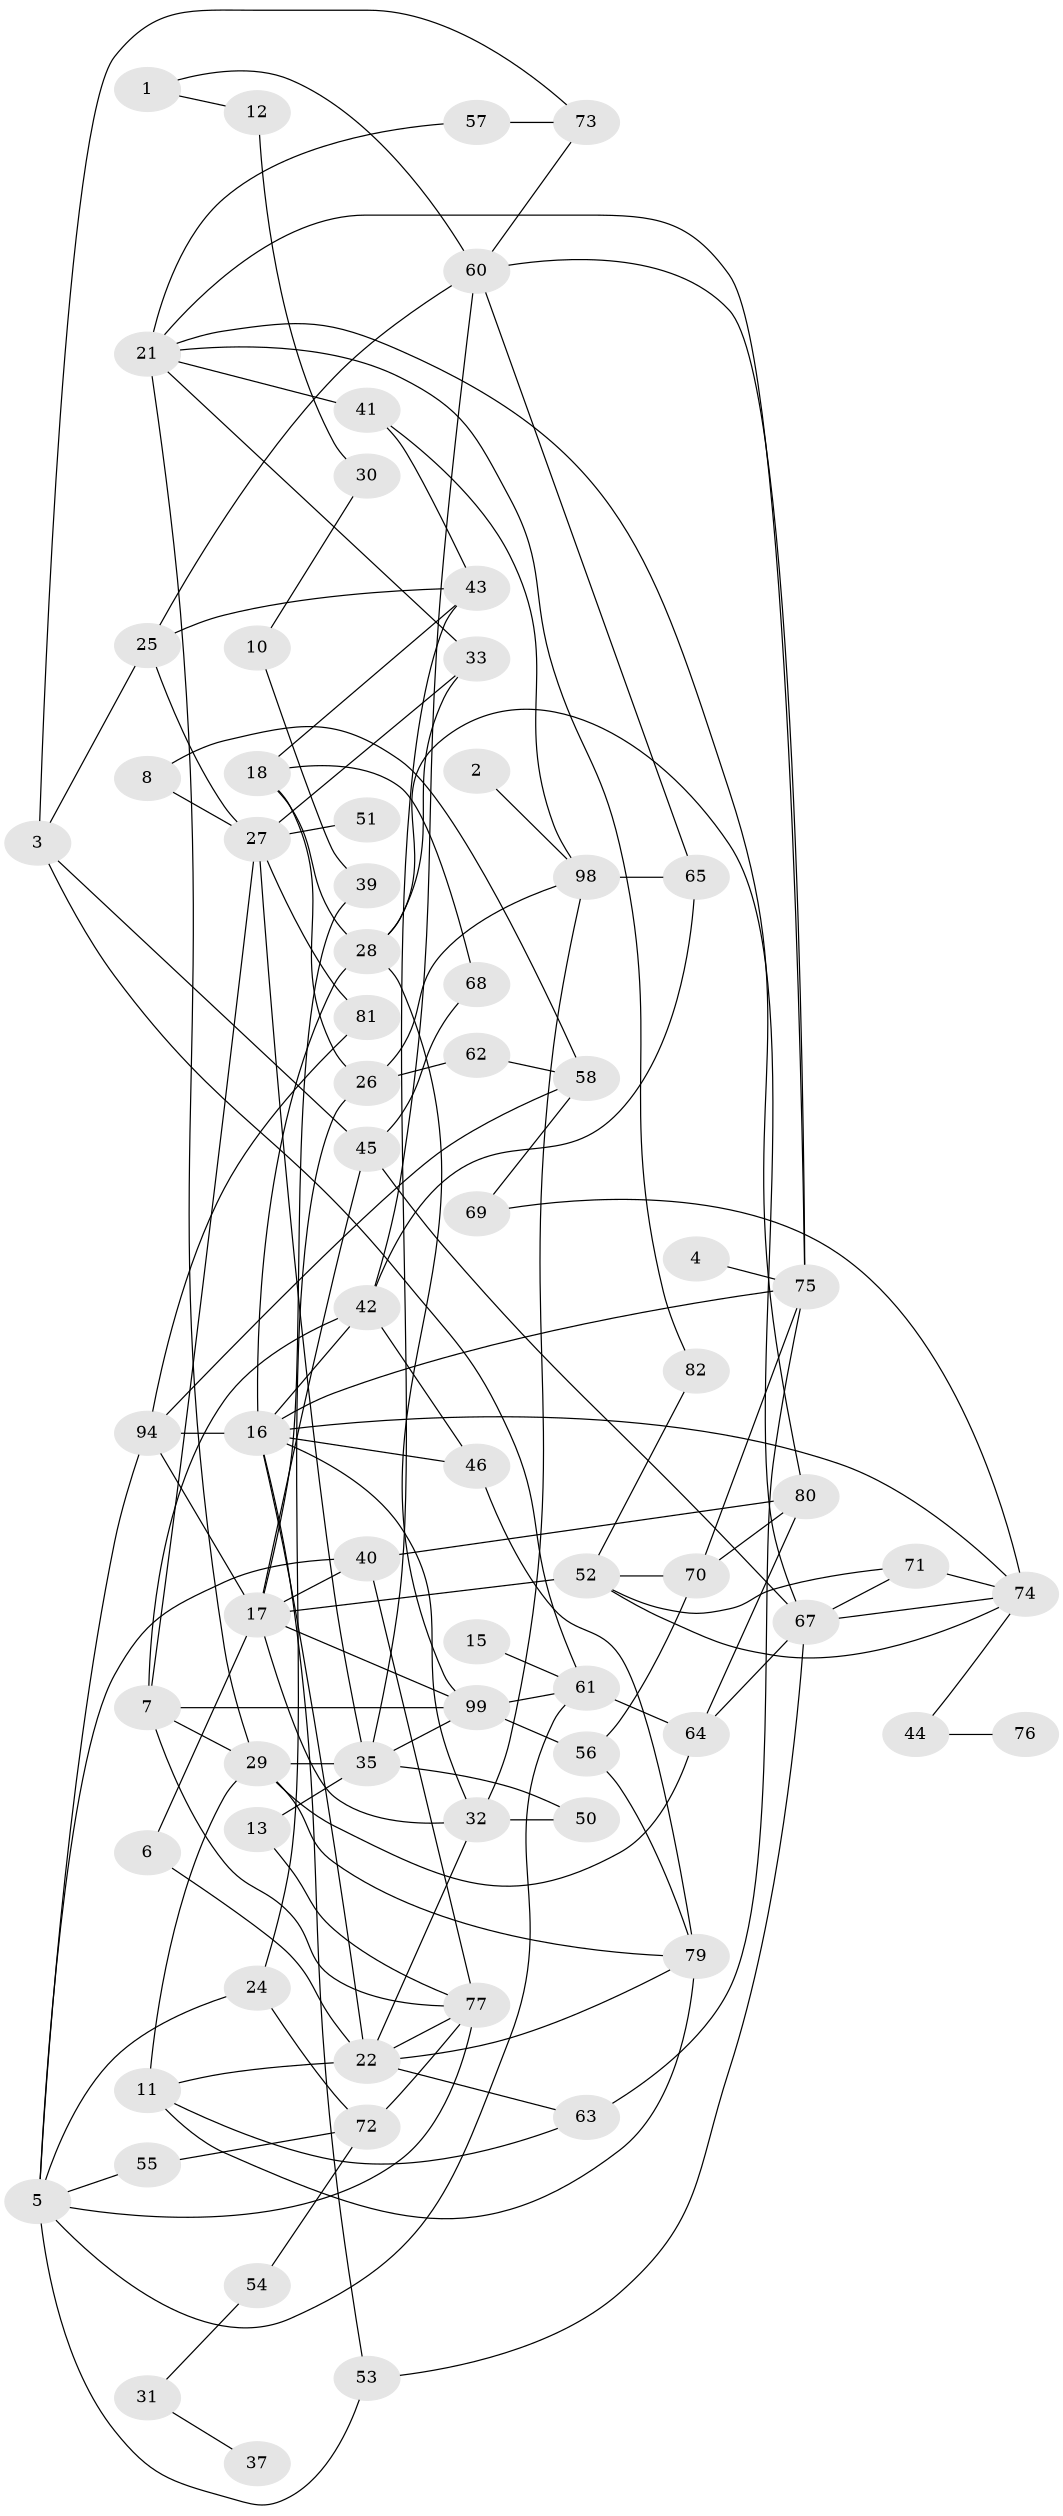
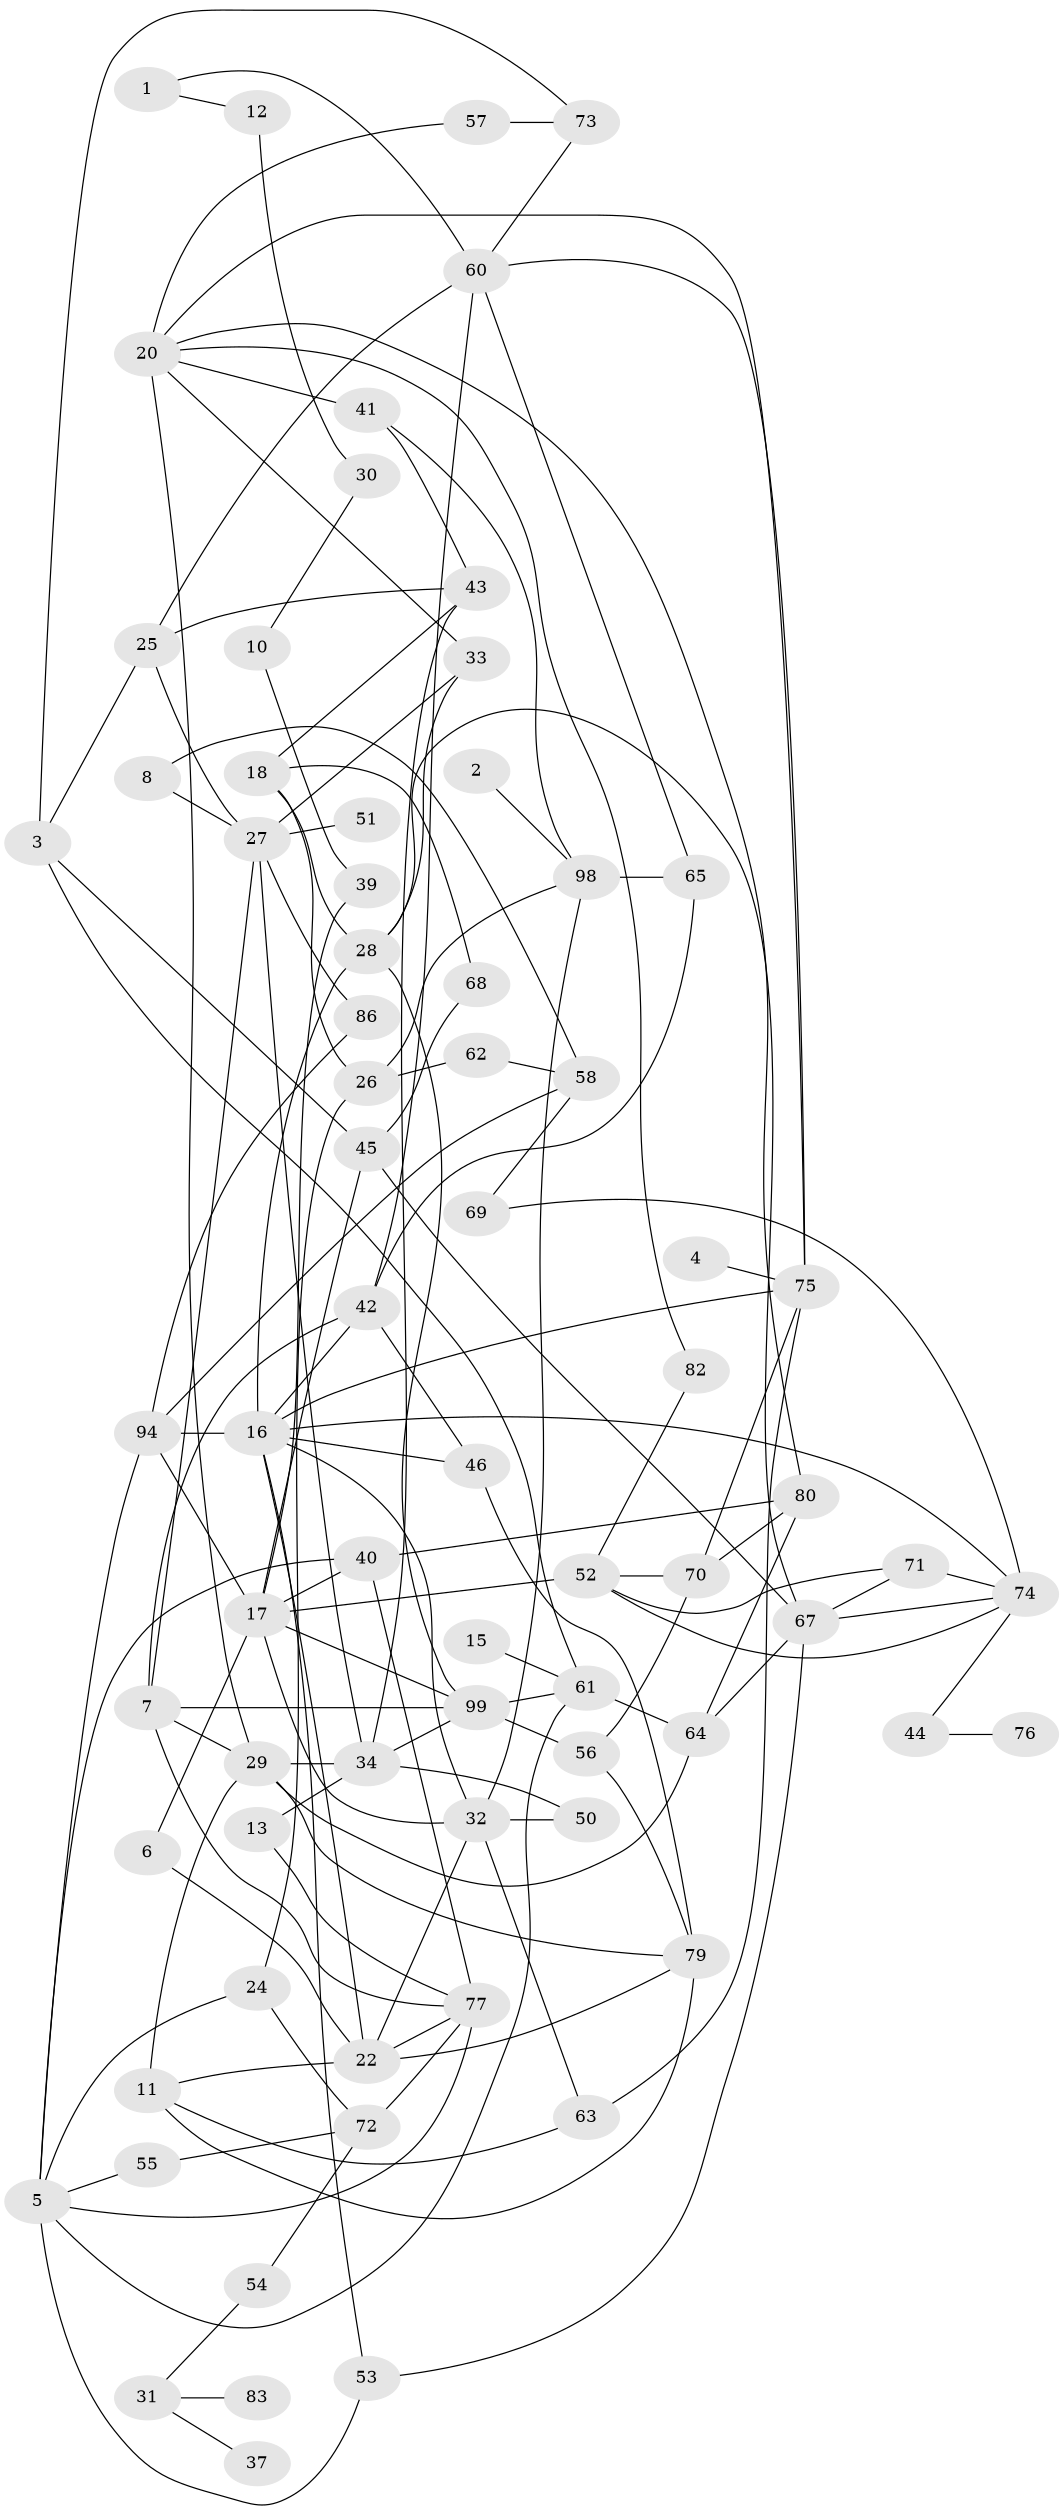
(148, 354) -> (148, 354)
(367, 1018) -> (367, 1018)
(367, 1764) -> (367, 1764)
(477, 2089) -> (534, 1975)
none -> (257, 2398)
